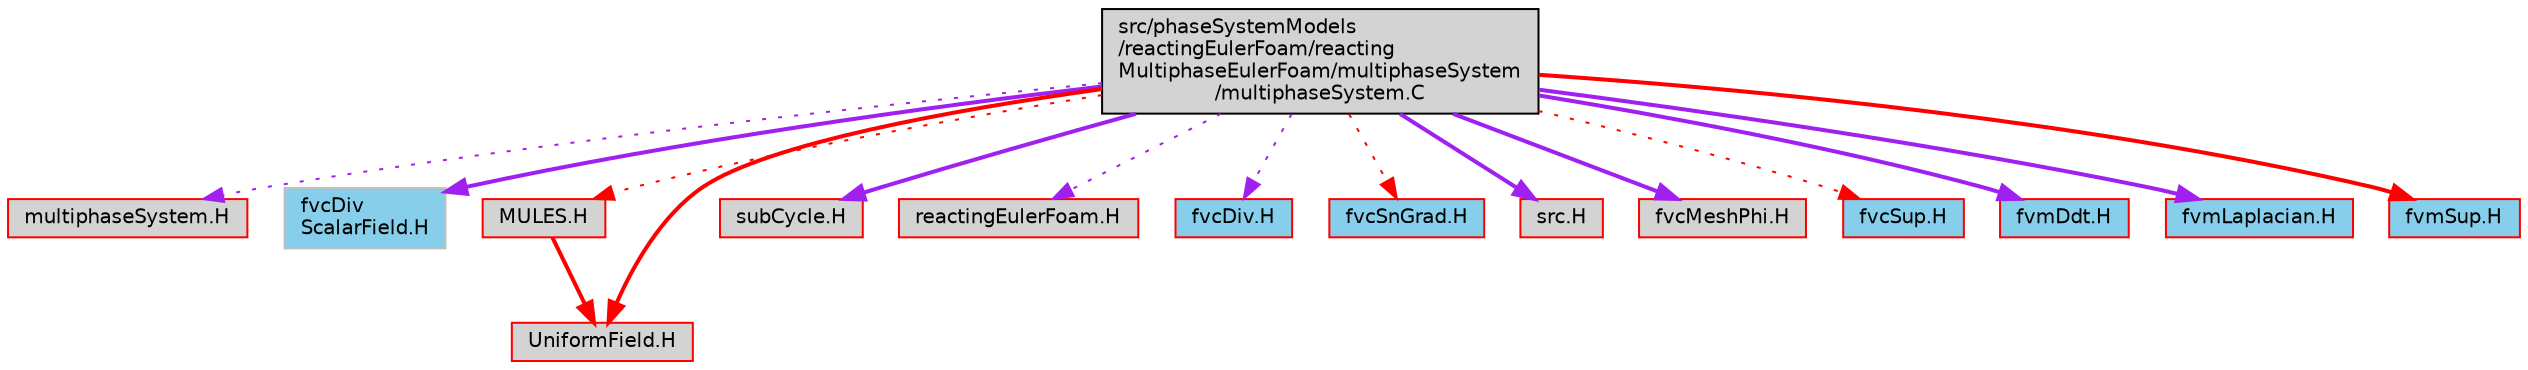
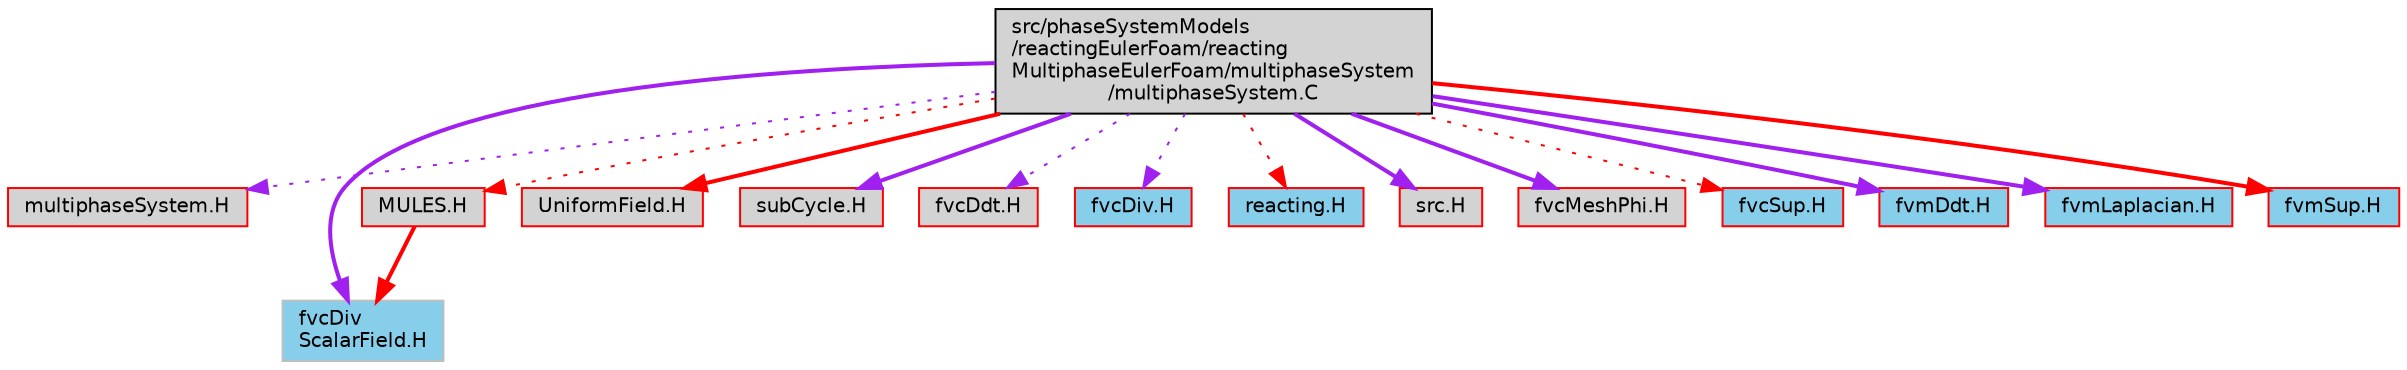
(1019, 218) -> (978, 207)
(1407, 218) -> (1296, 207)
(569, 271) -> (400, 254)
